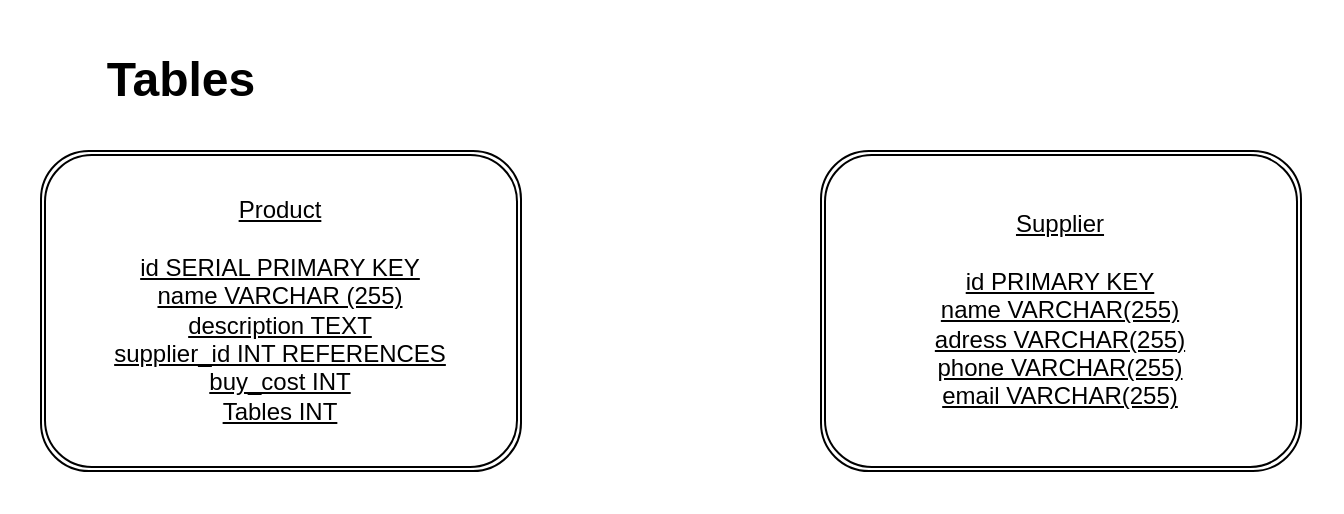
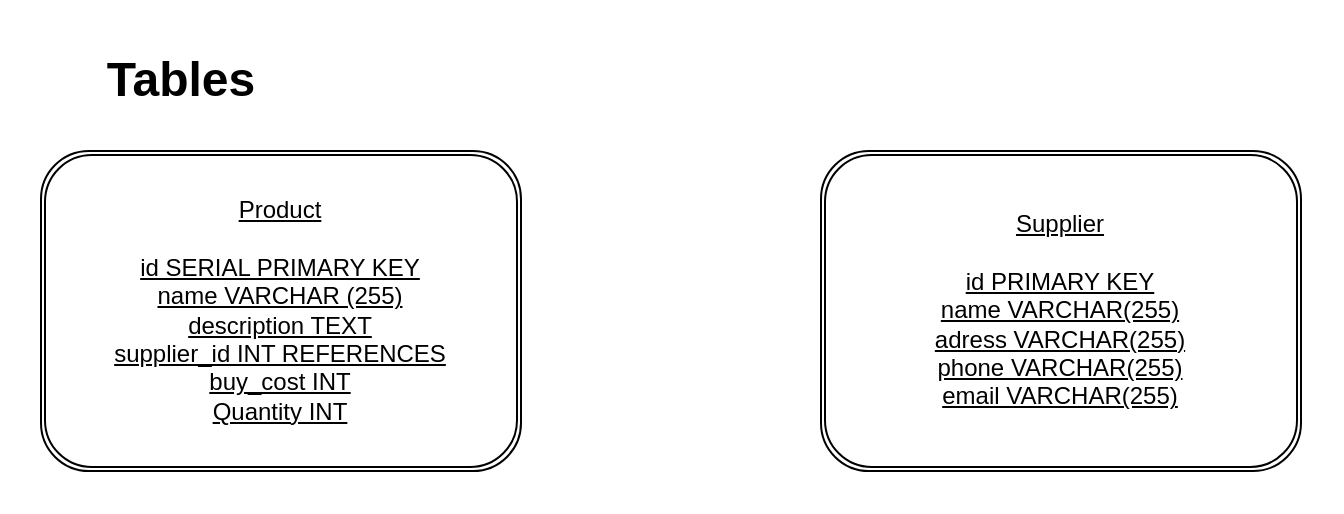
(281, 311) -> (281, 311)
